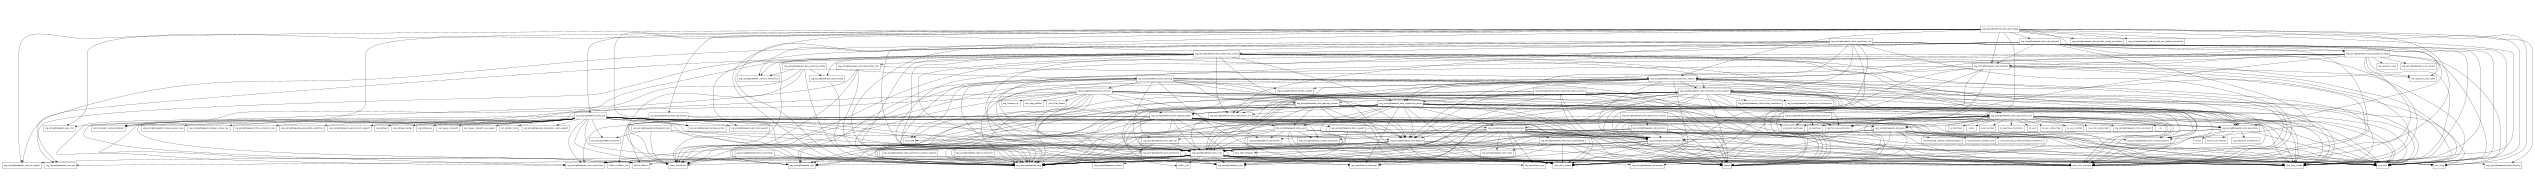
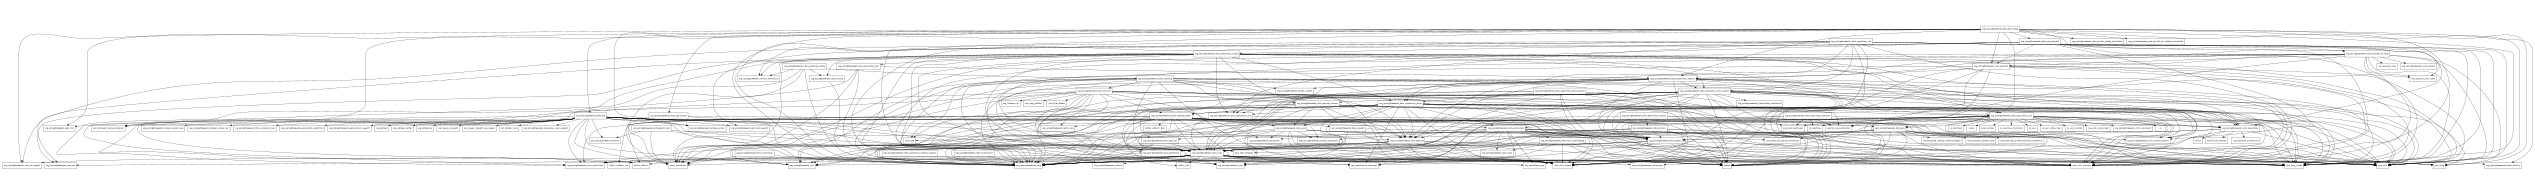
(1810, 104) -> none
none -> (1058, 128)
none -> (1155, 128)
none -> (1783, 141)
